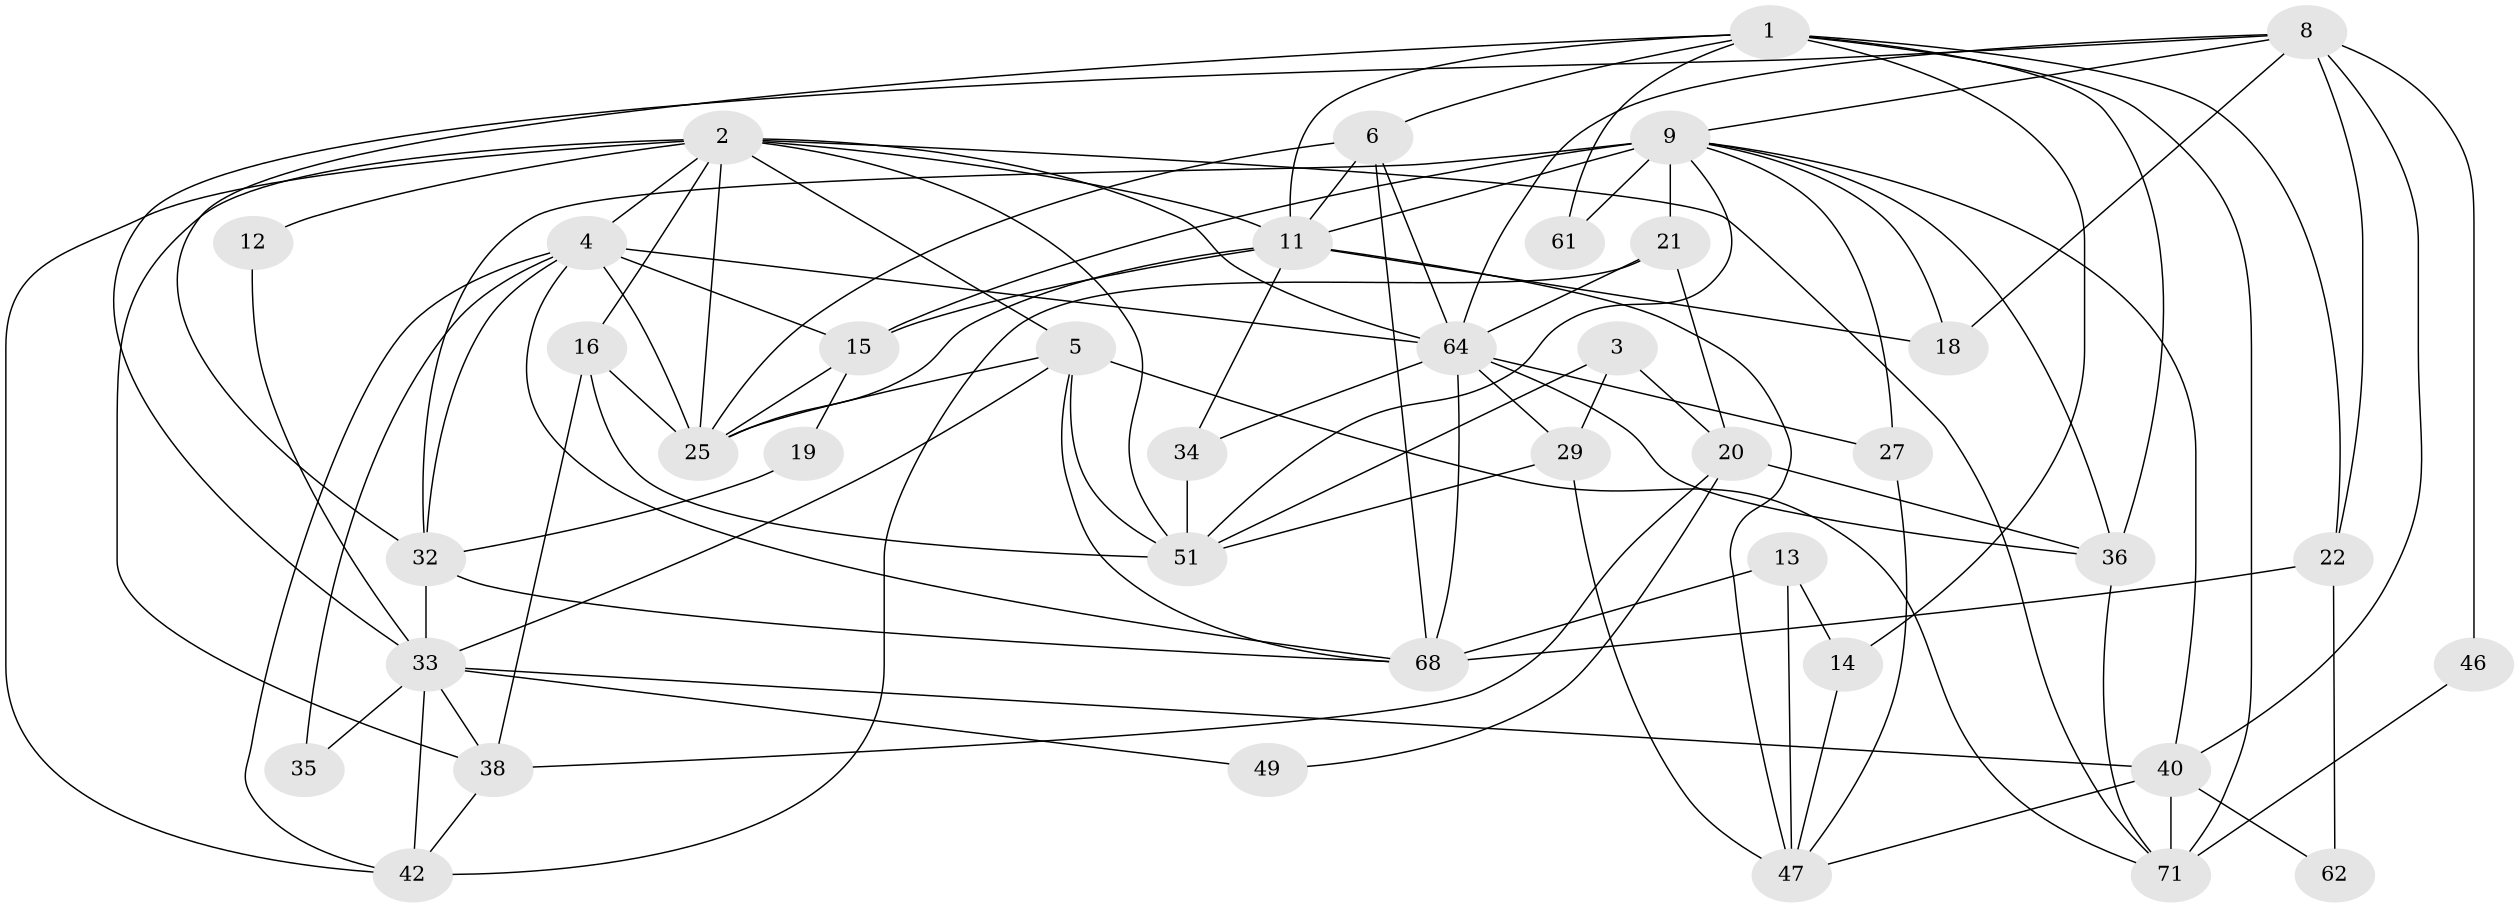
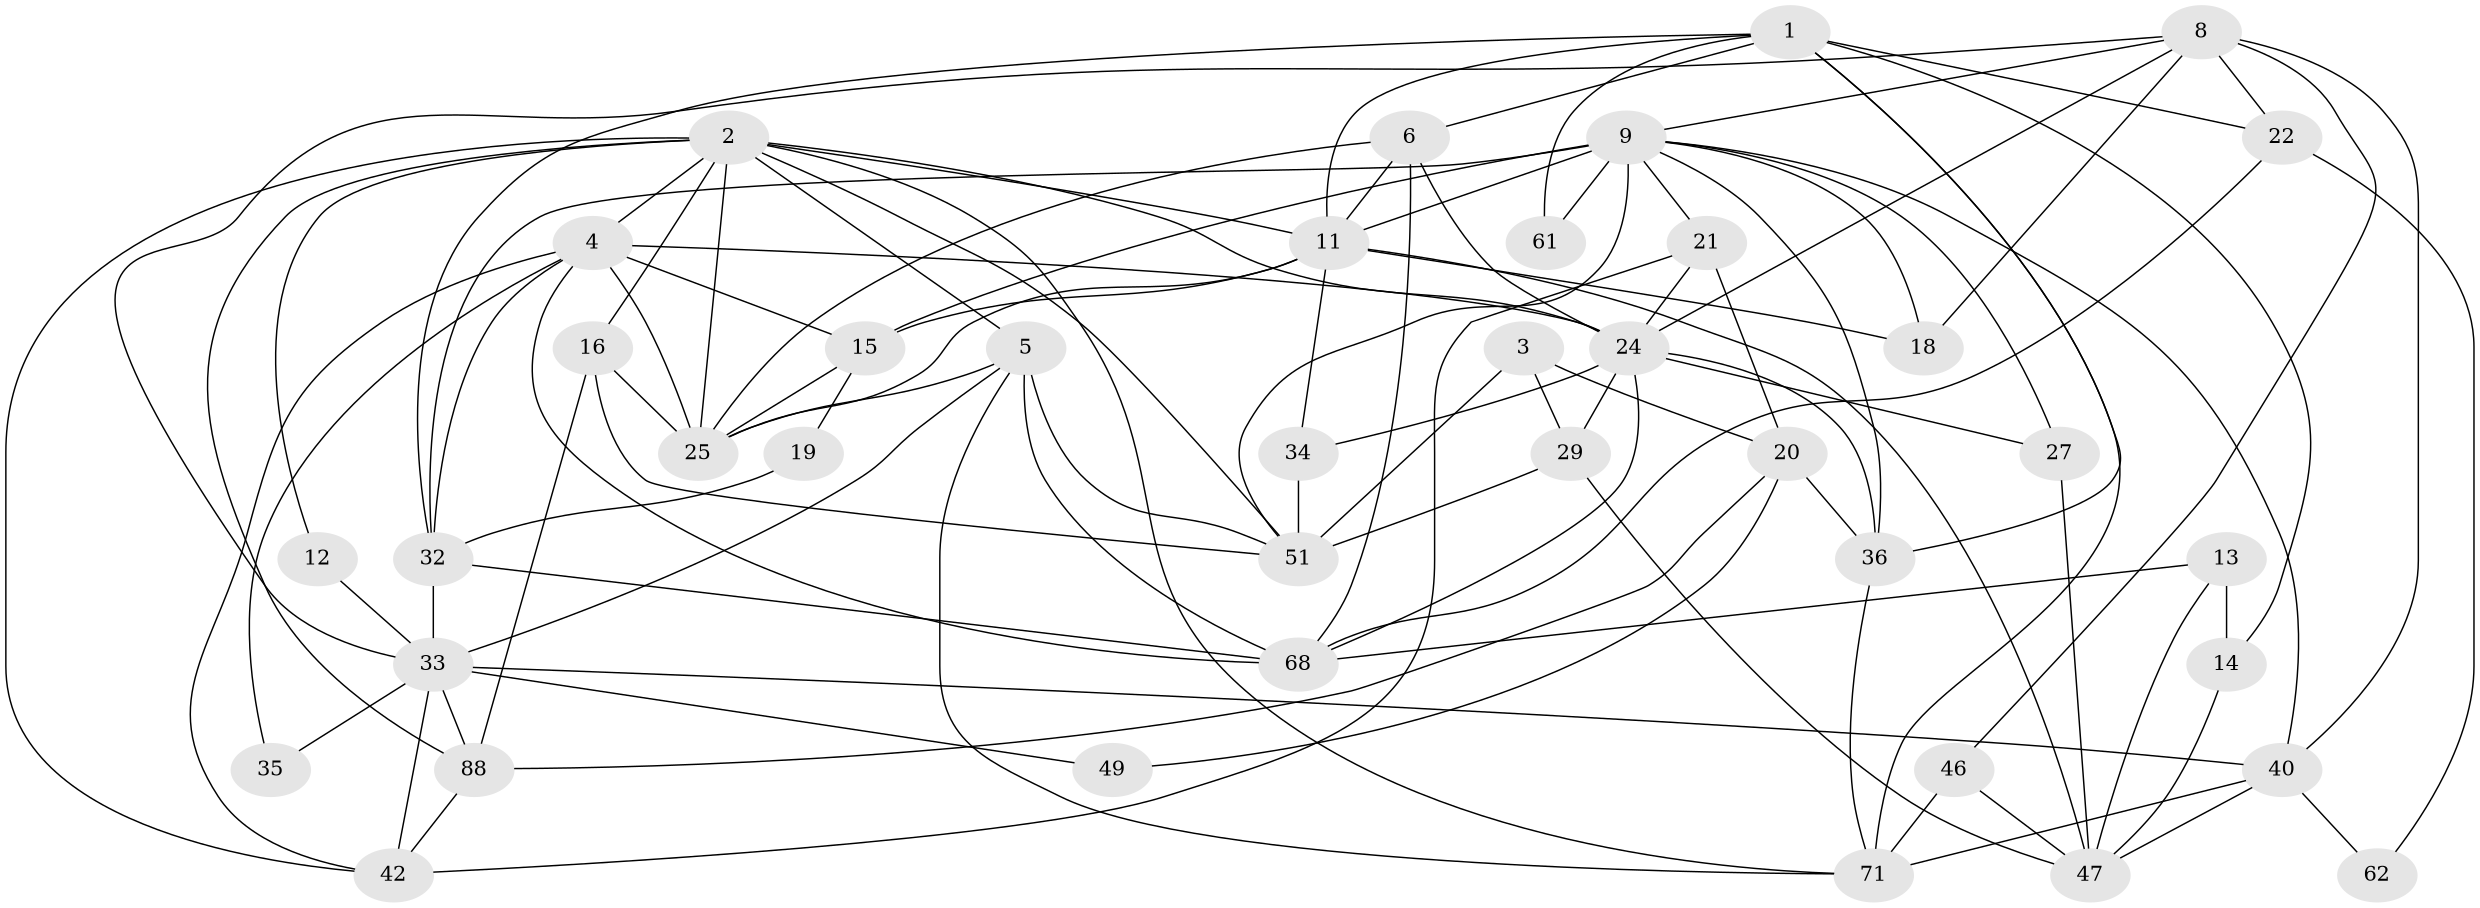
(1457, 348) -> (1629, 348)
(493, 770) -> (474, 770)
none -> (2022, 823)
